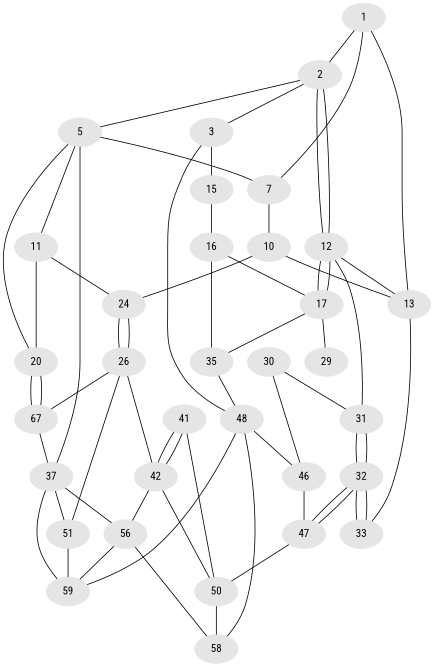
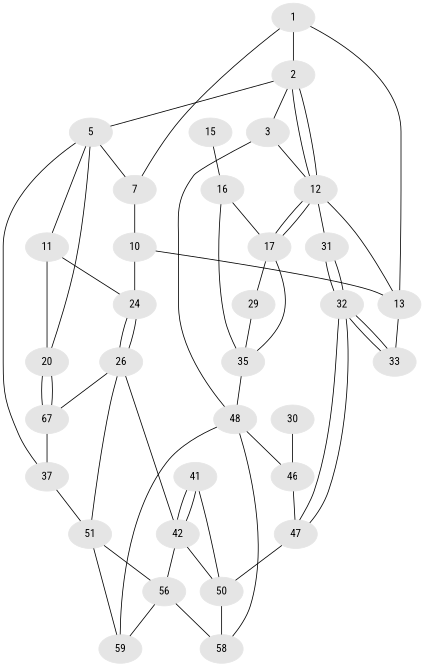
(212, 160) -> (292, 161)
none -> (248, 333)
(315, 391) -> none
(88, 505) -> (123, 559)
(37, 537) -> none
